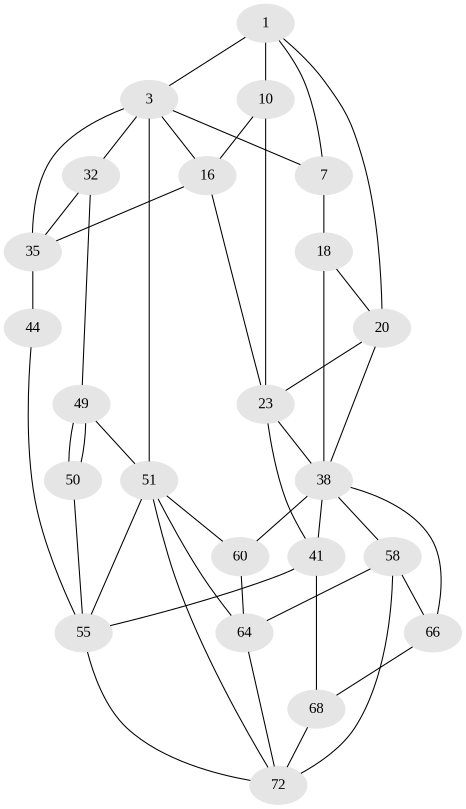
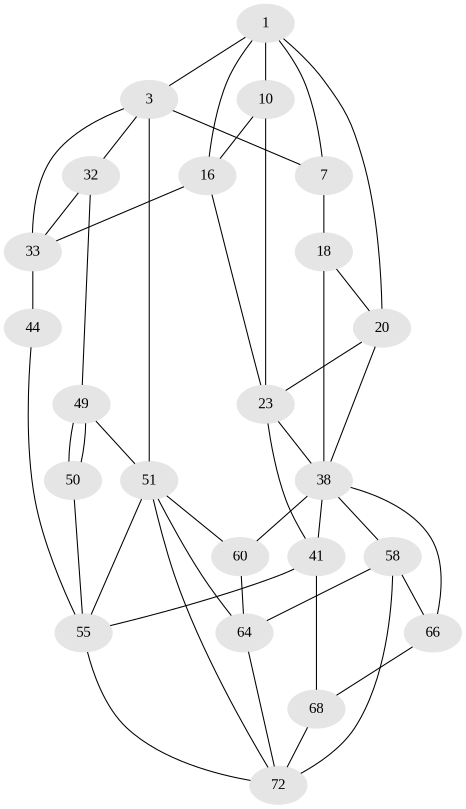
(178, 138) -> (222, 95)
(33, 252) -> (33, 252)
